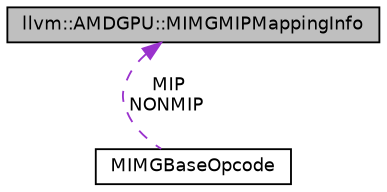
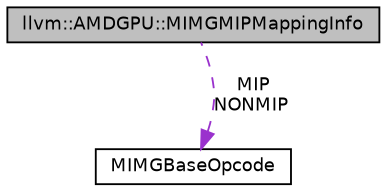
(124, 105) -> (214, 87)
